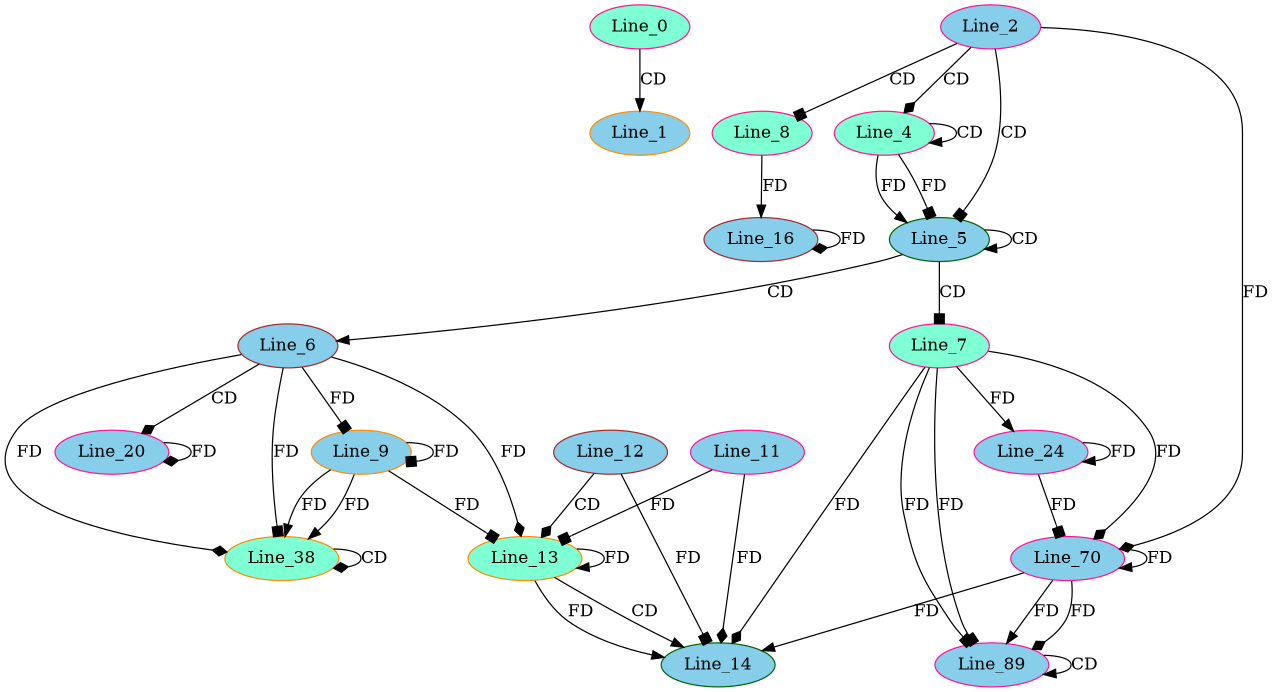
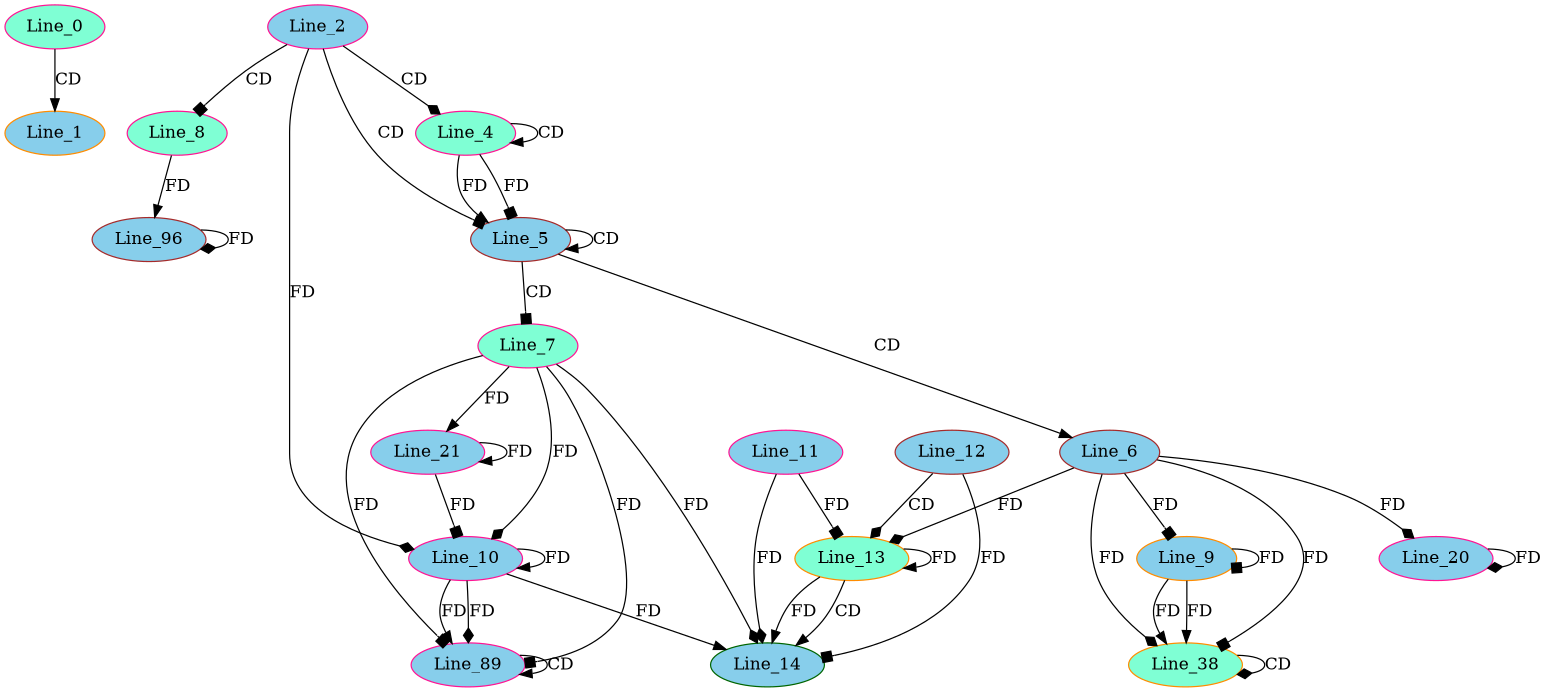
(761, 240) -> (149, 240)
(939, 240) -> (521, 240)
(224, 399) -> (1393, 505)
(1031, 452) -> (428, 452)
(437, 502) -> none
(1068, 559) -> (466, 559)
